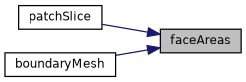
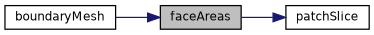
(125, 28) -> (257, 17)
